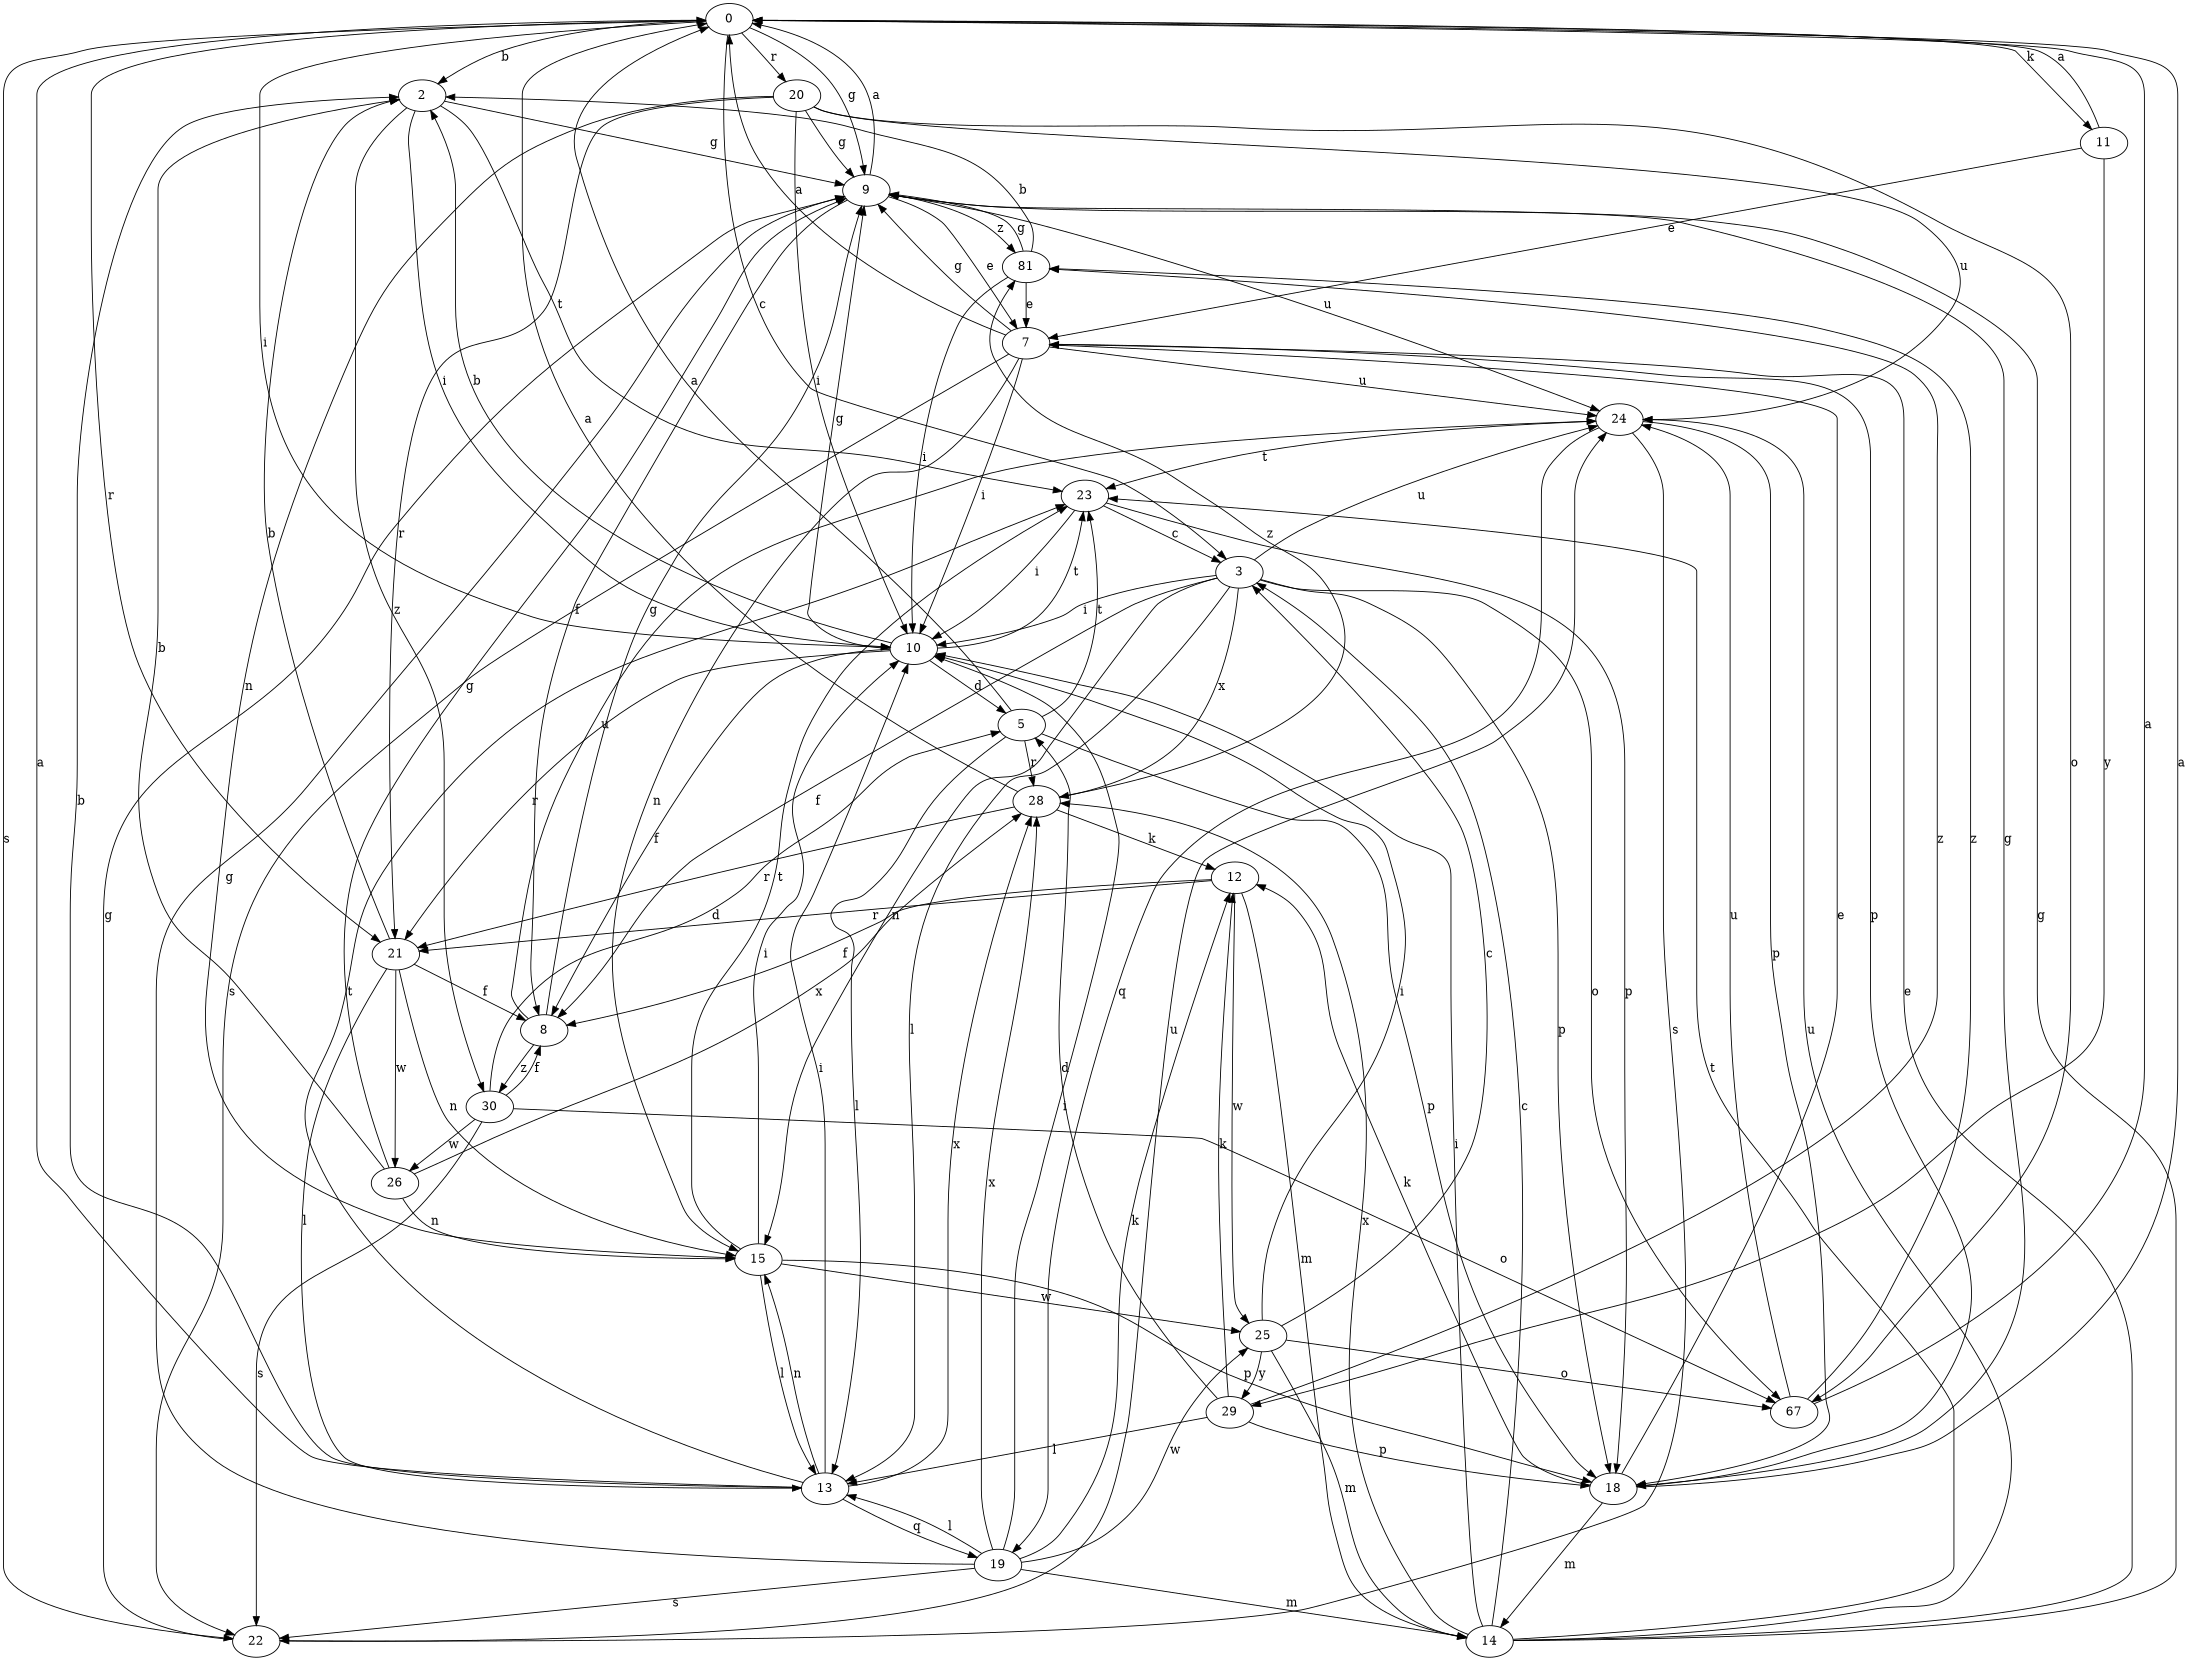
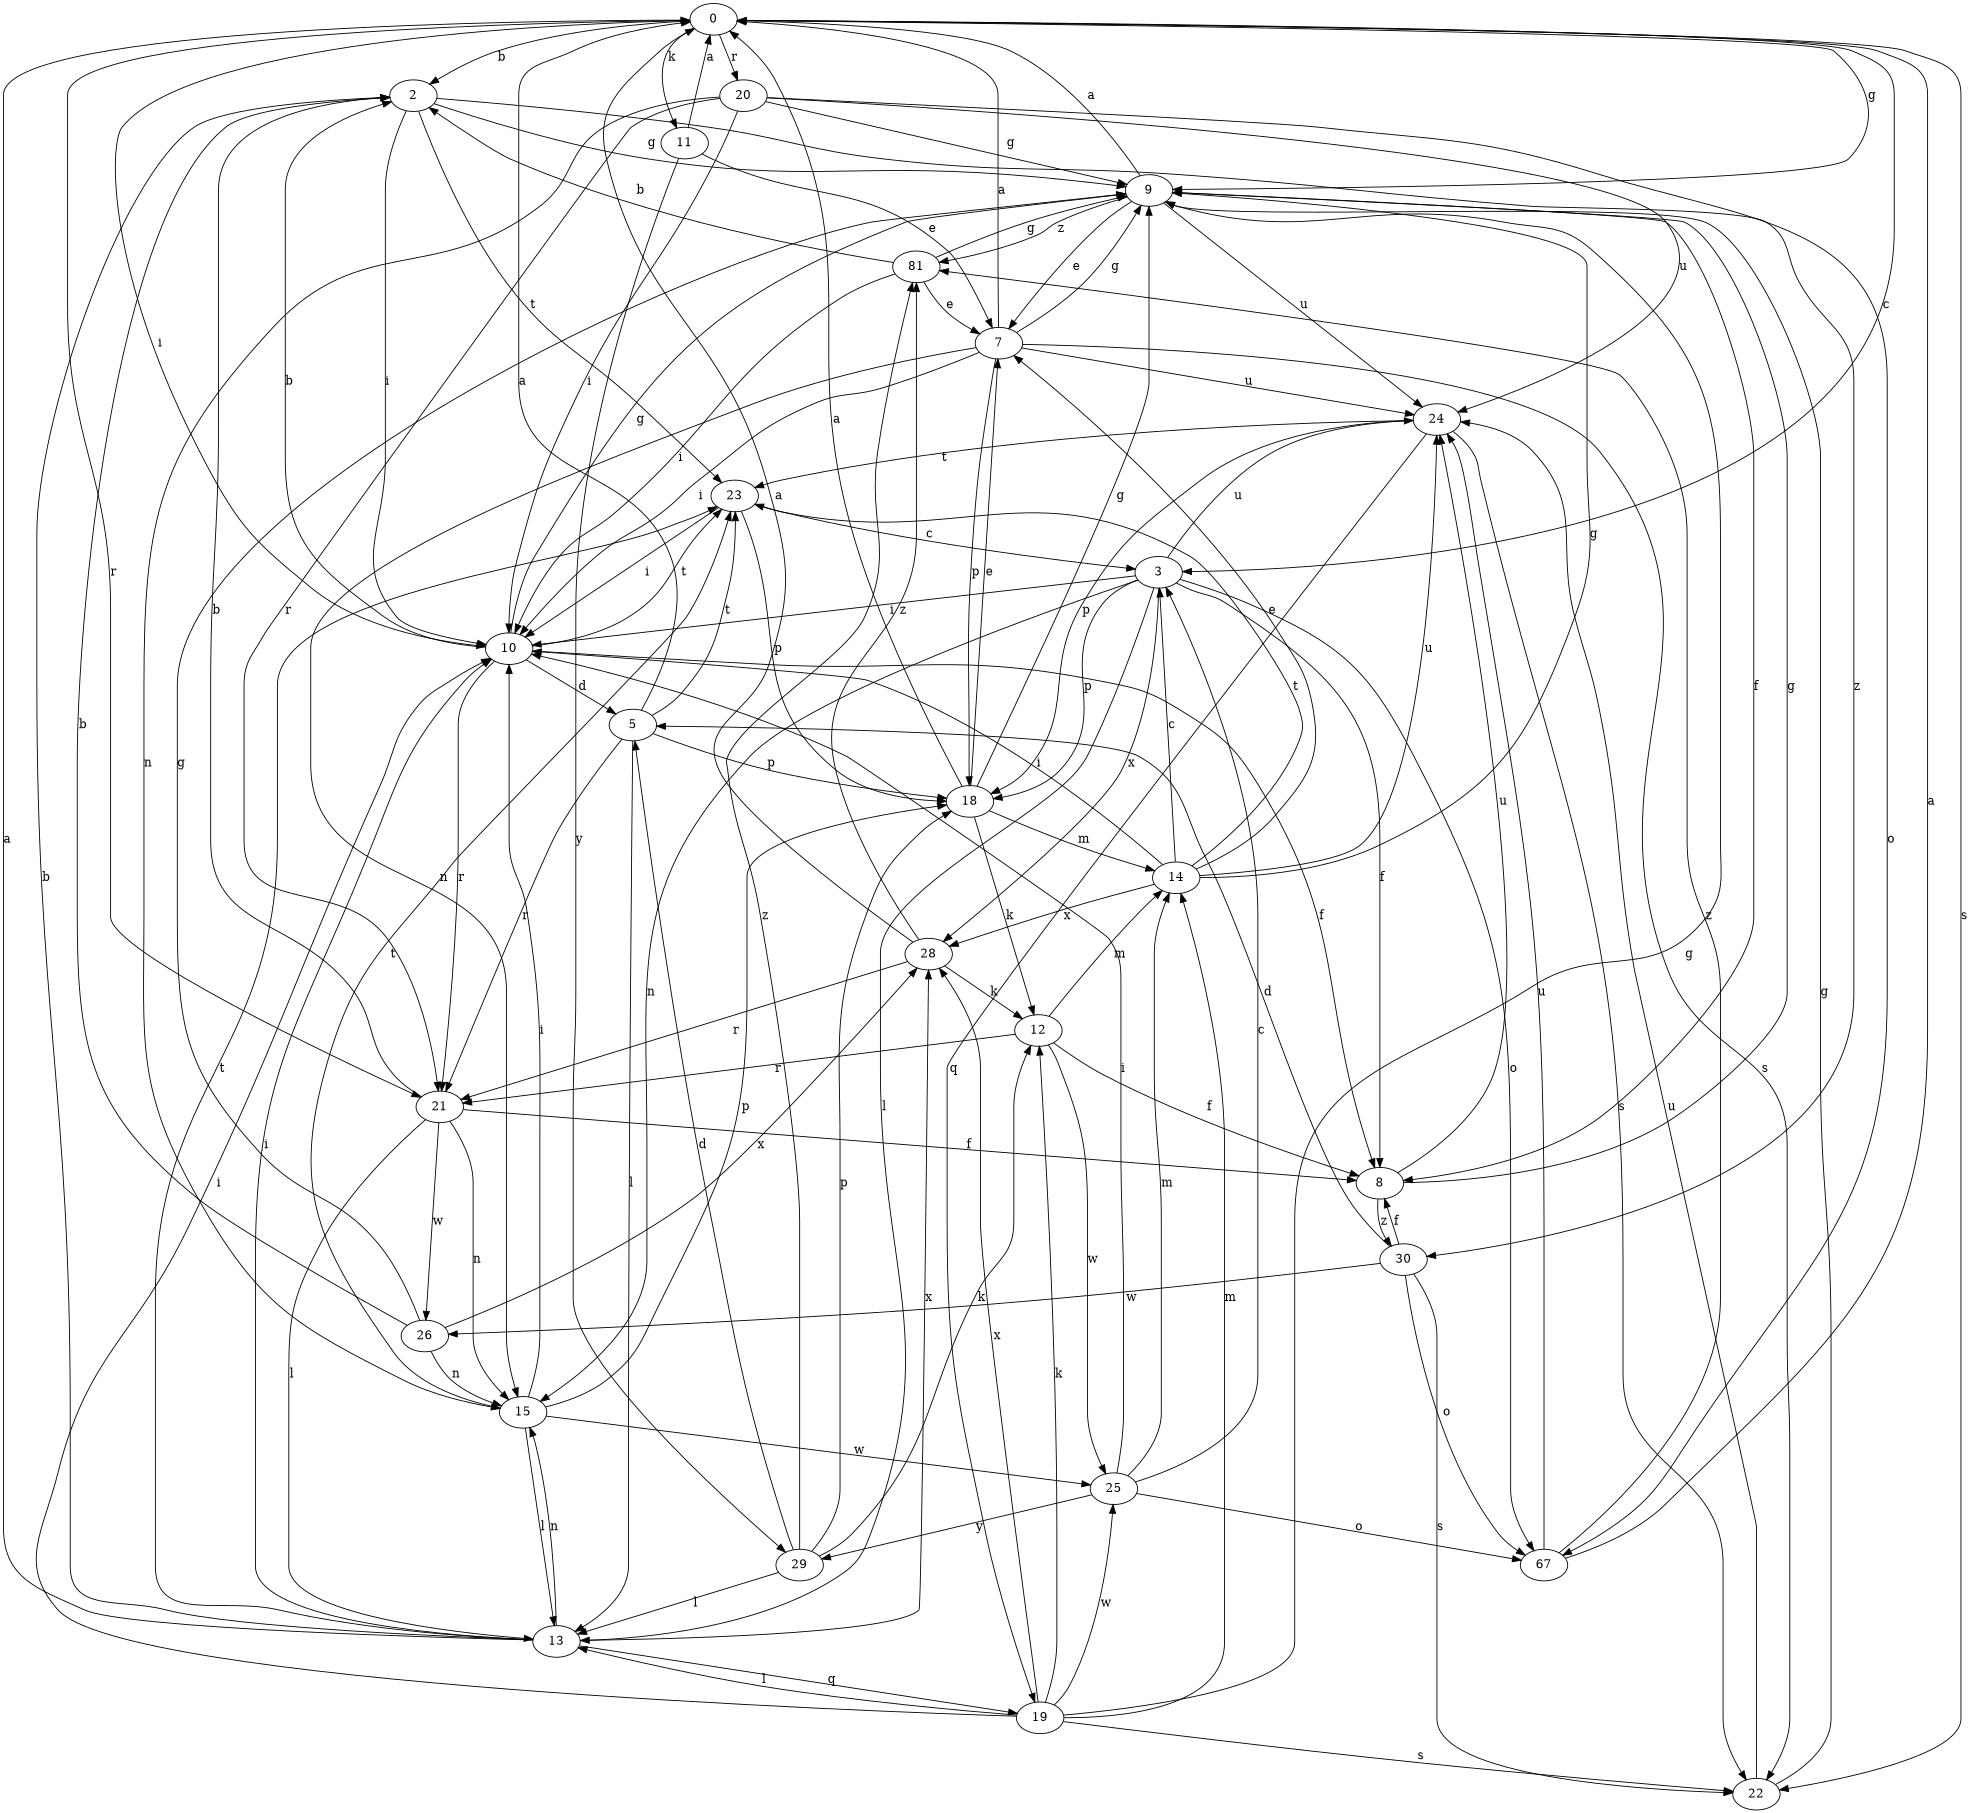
(1028, 759) -> (520, 914)
